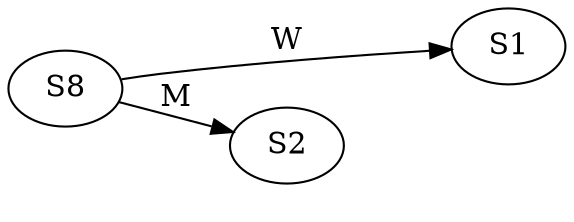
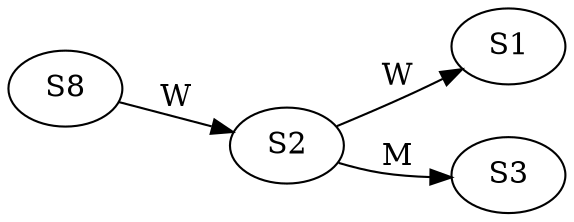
(275, 62) -> (390, 103)
(176, 98) -> (176, 98)
none -> (508, 175)
